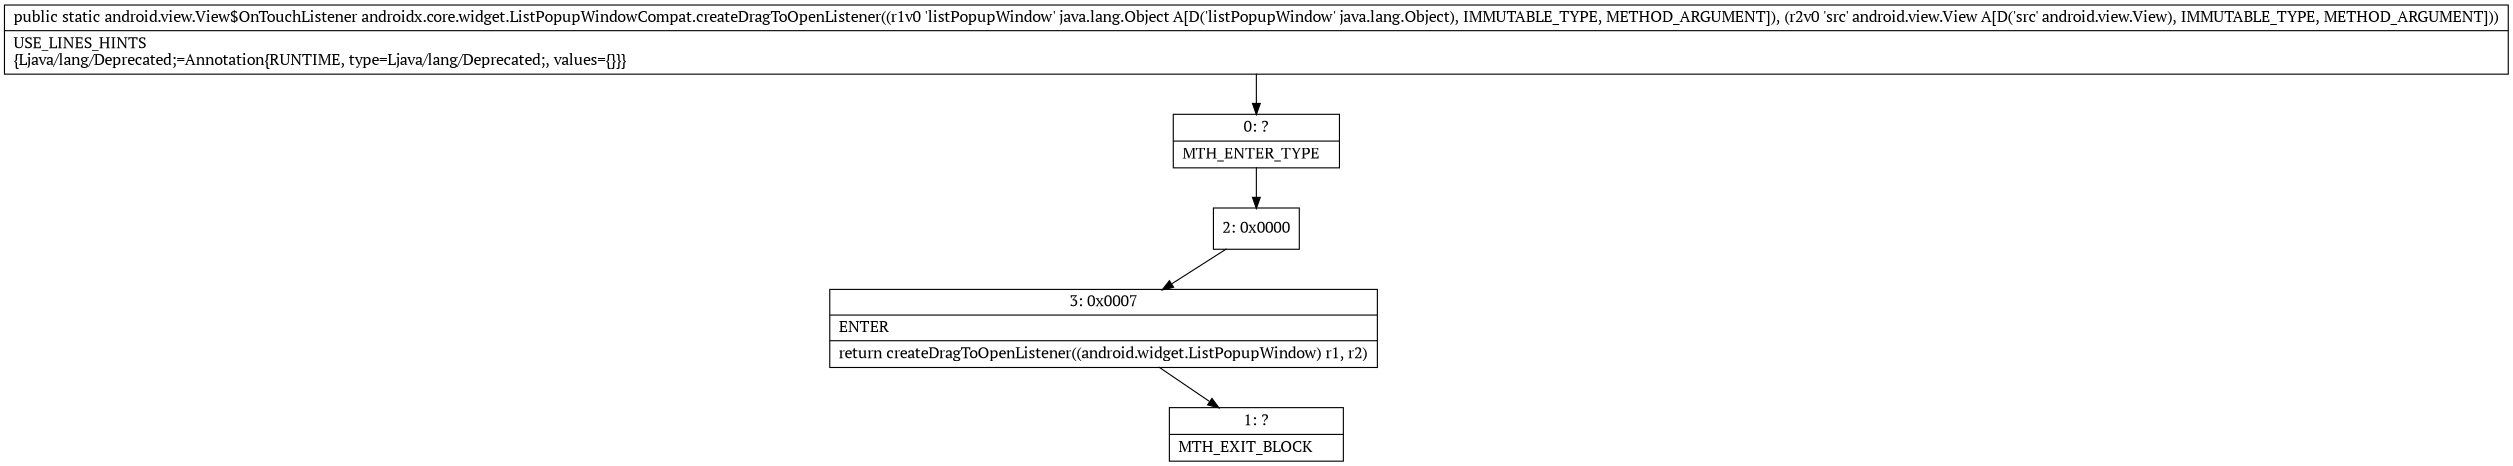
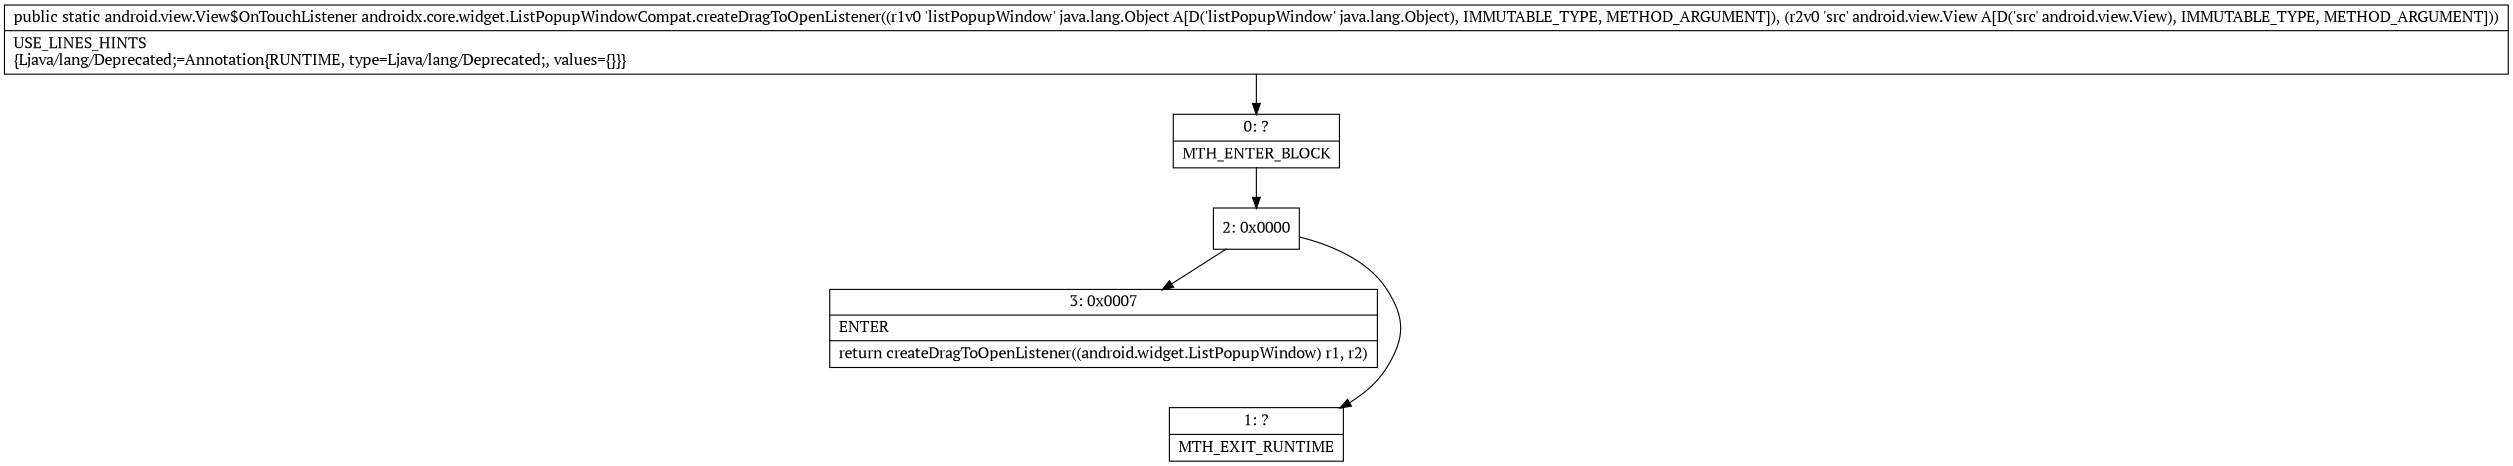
(1251, 154) -> (1256, 154)
(1184, 384) -> (1394, 303)
(1246, 447) -> (1256, 447)
